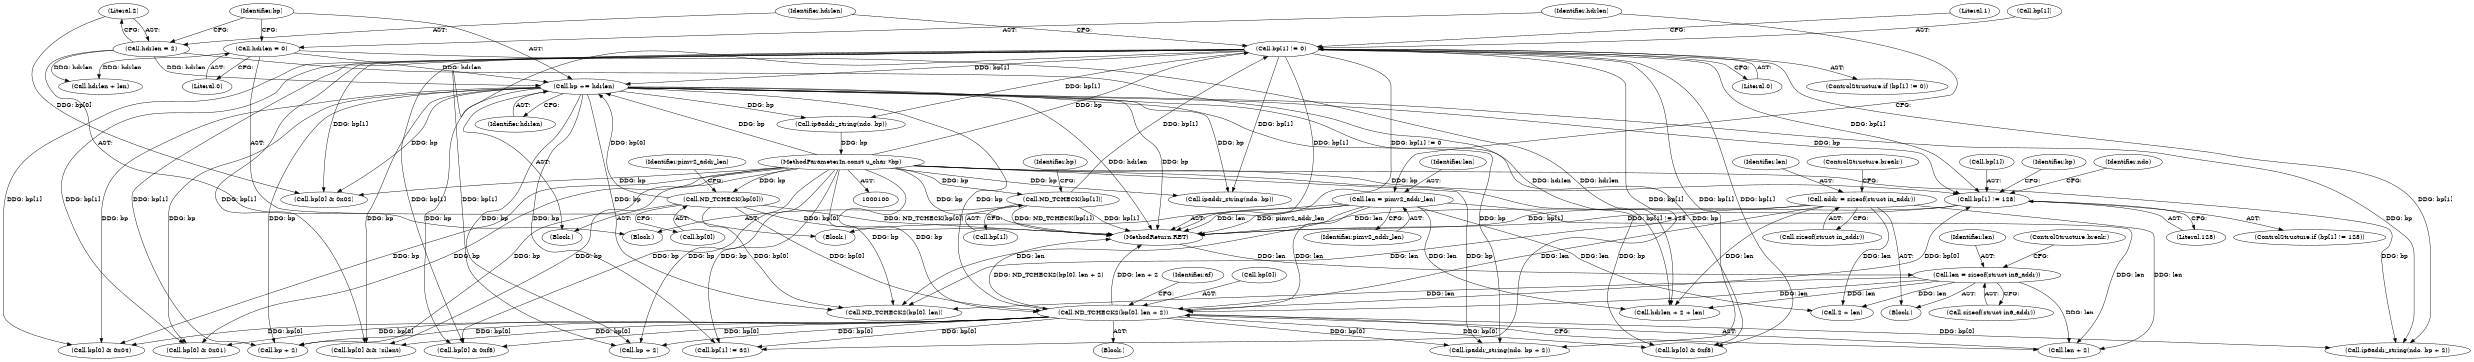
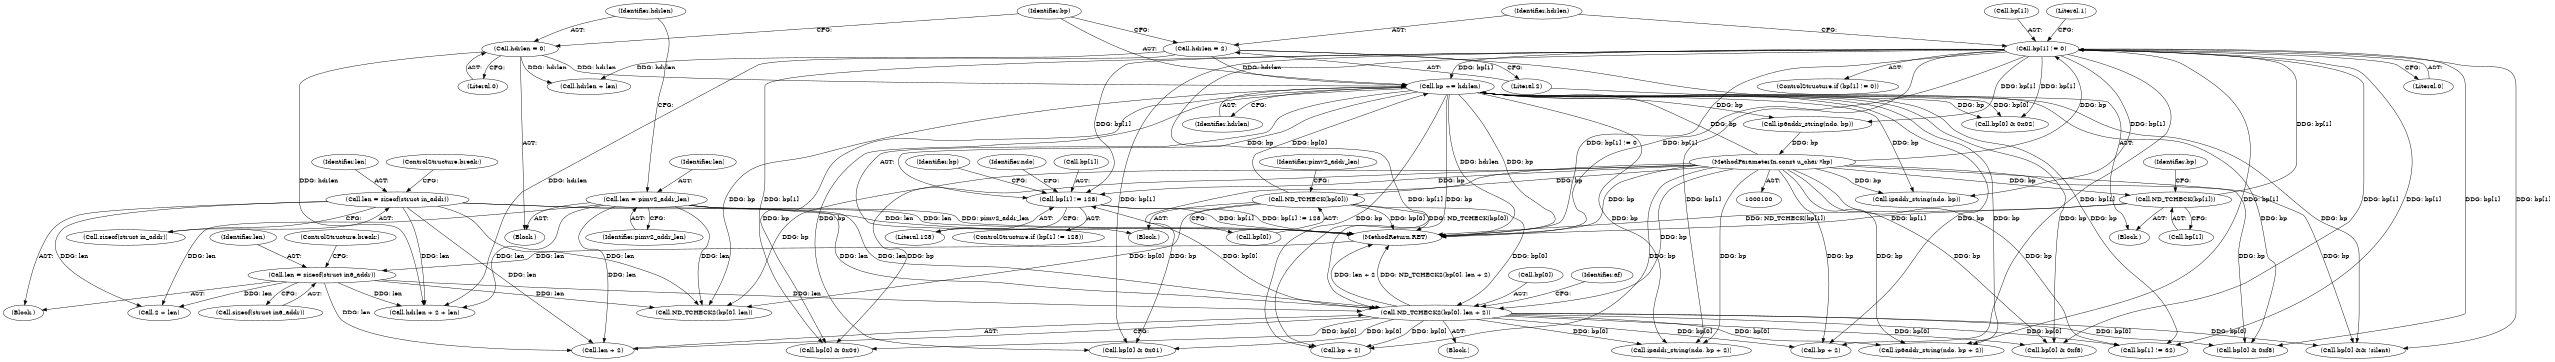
(572, 180) -> none
(1862, 200) -> (397, 200)
